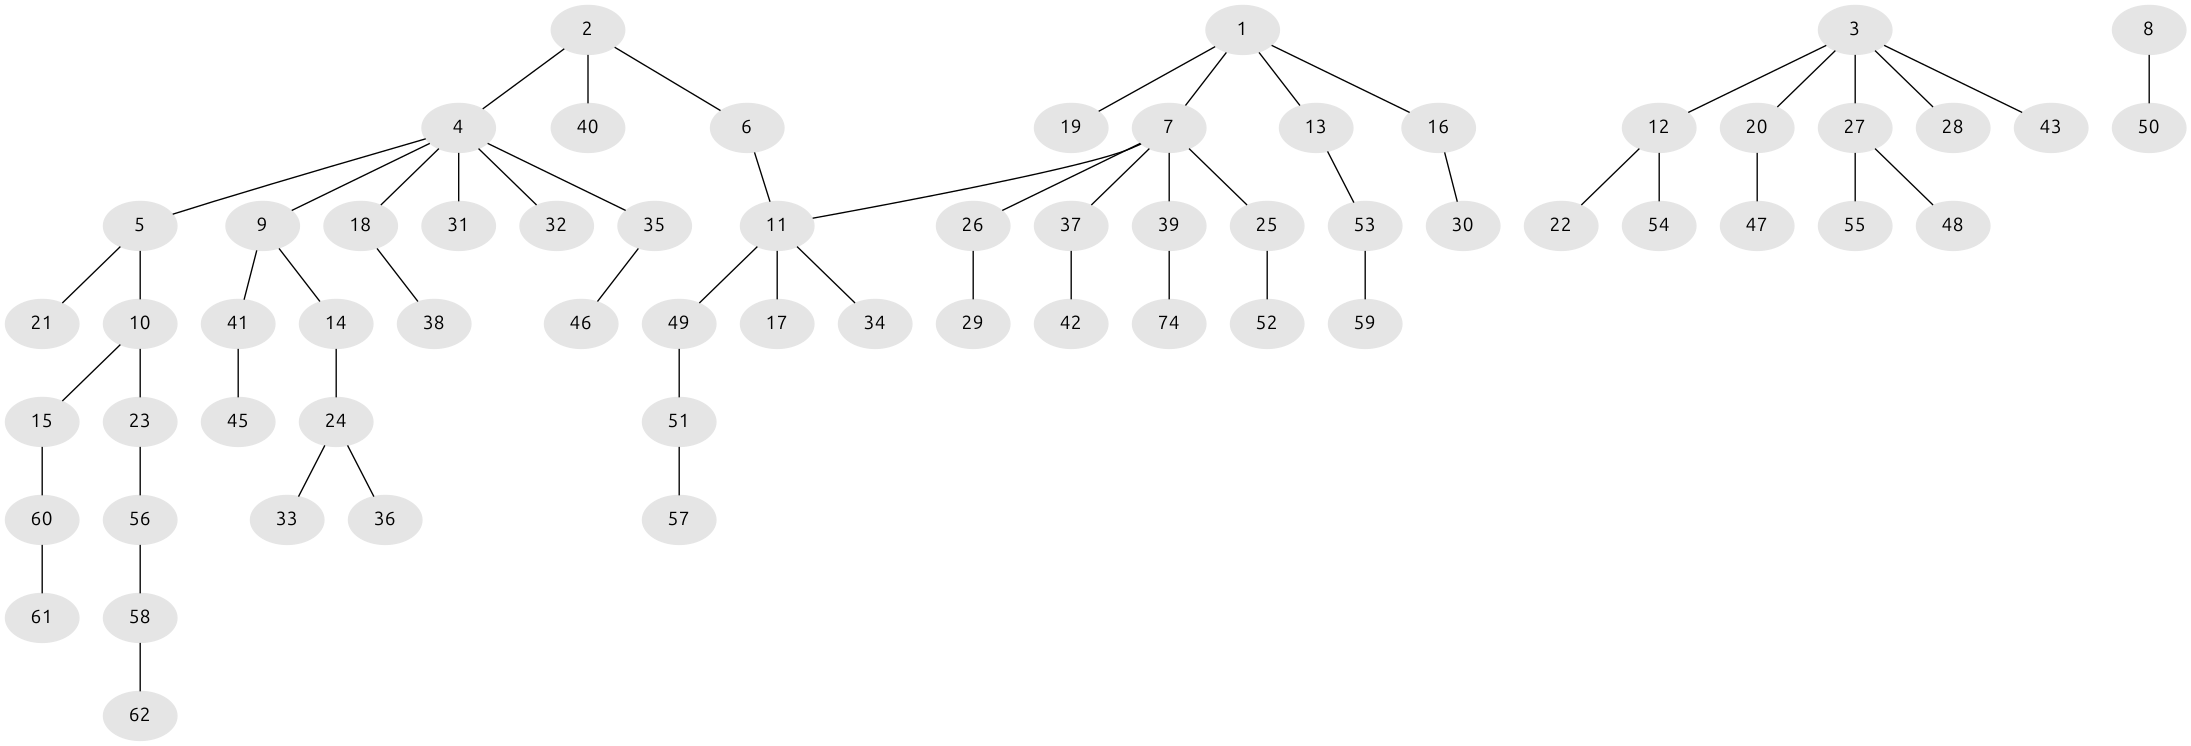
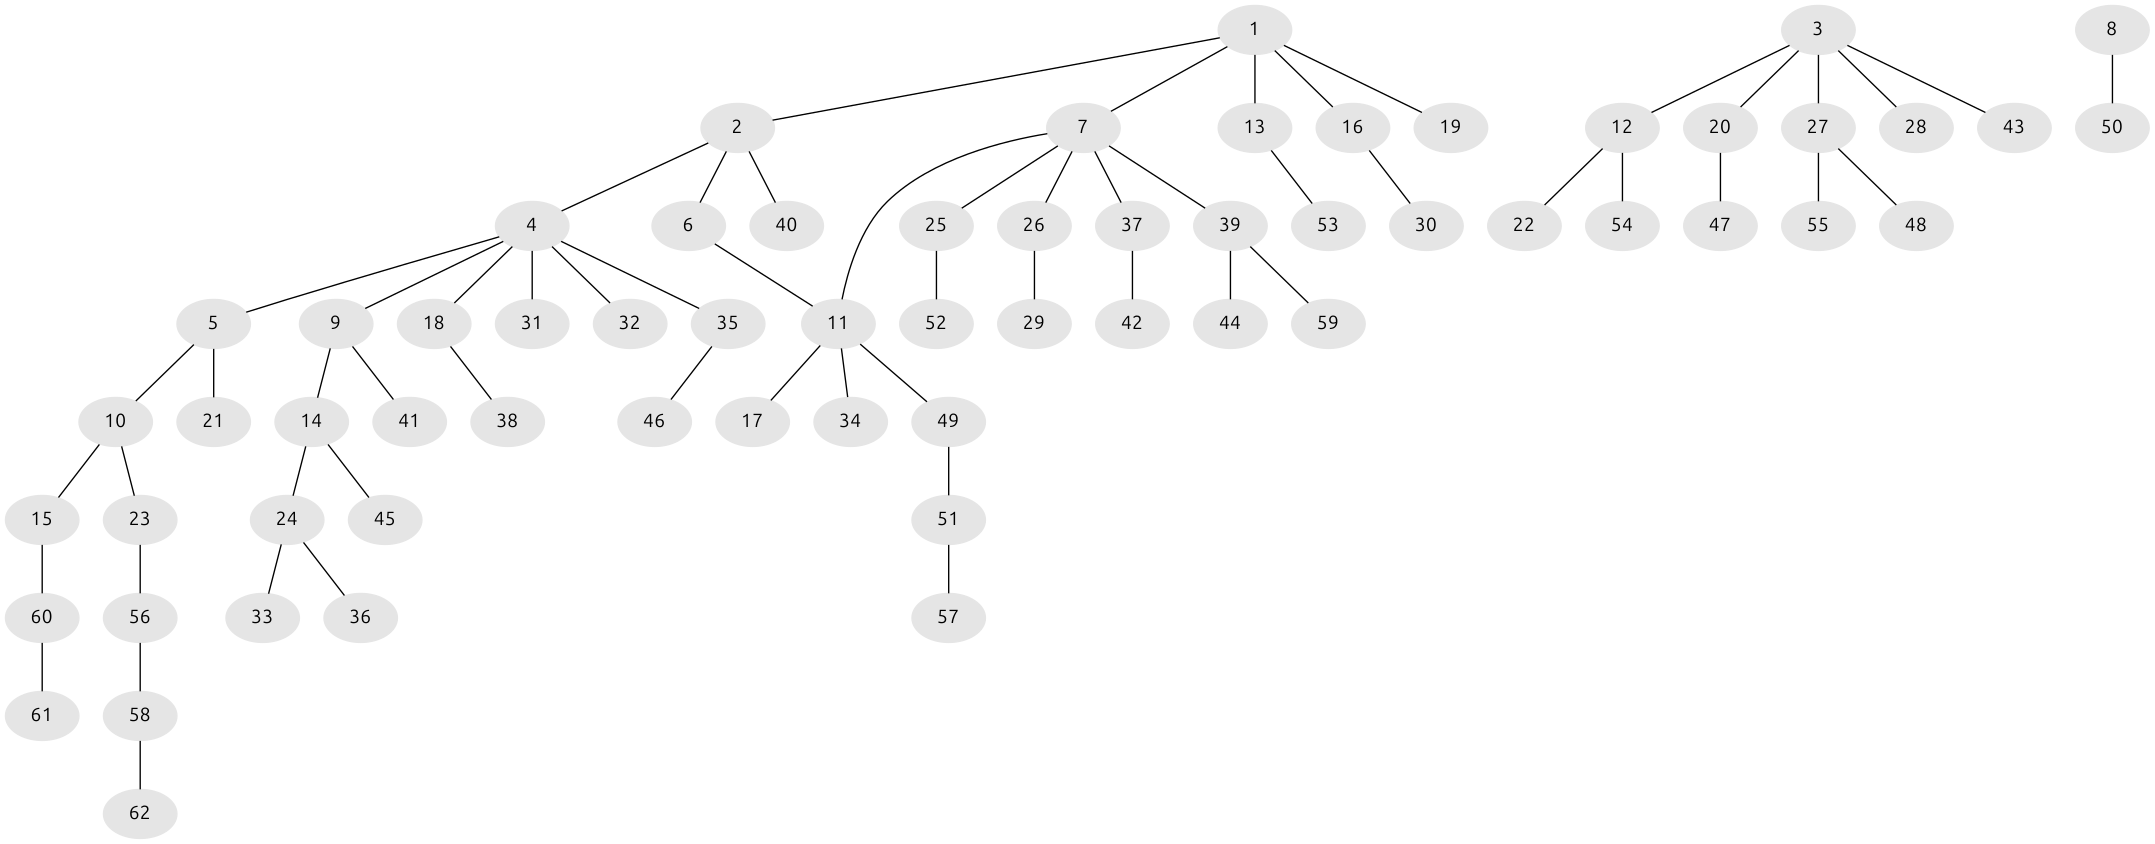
none -> (996, 79)
(1365, 275) -> (1279, 275)
(1169, 324) -> (1230, 324)
(238, 373) -> (348, 471)
